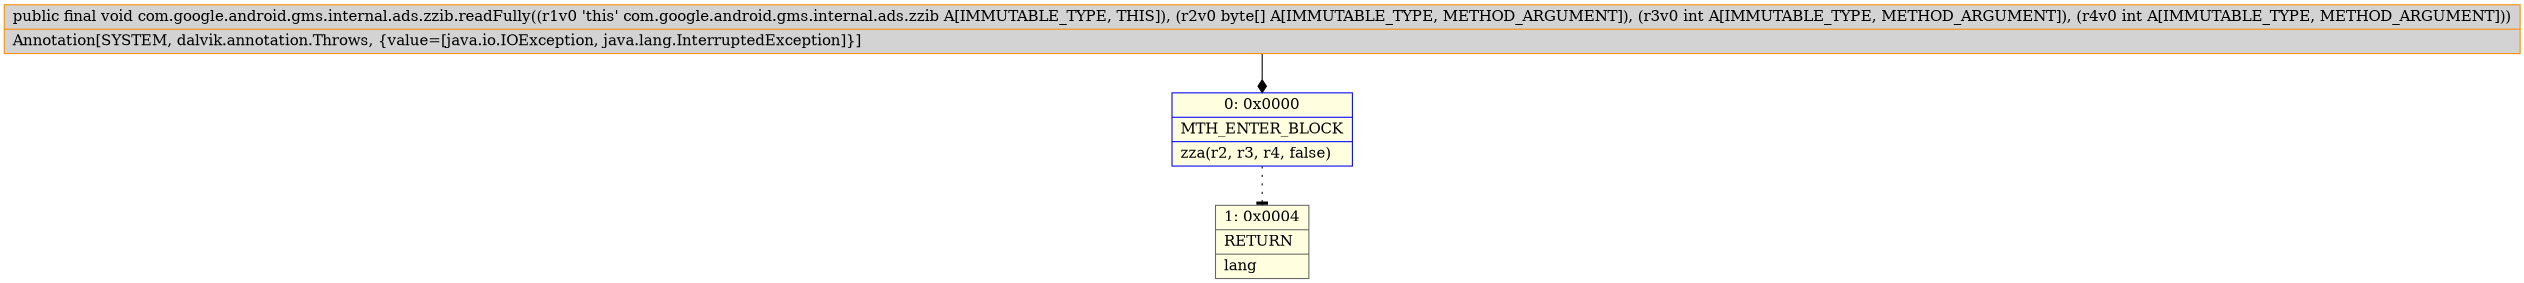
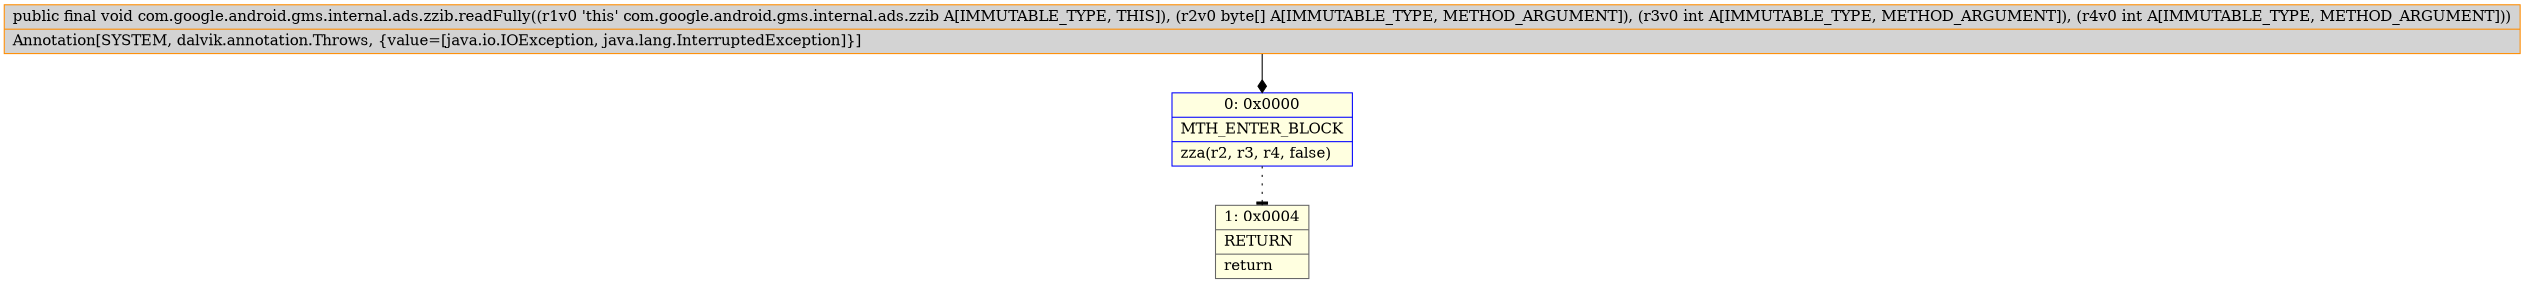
(1240, 266) -> (1248, 266)
